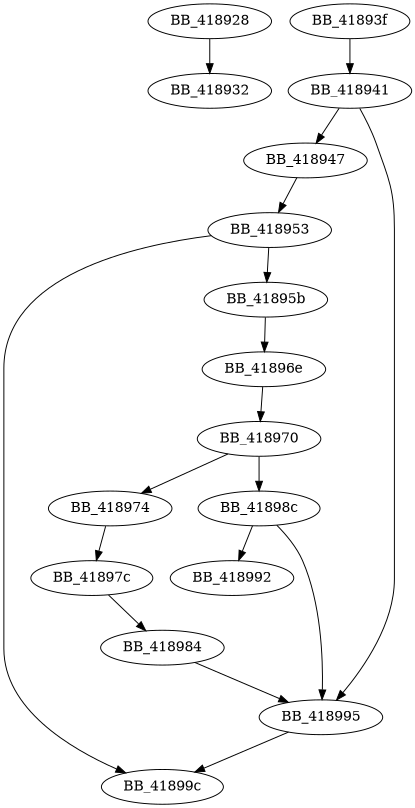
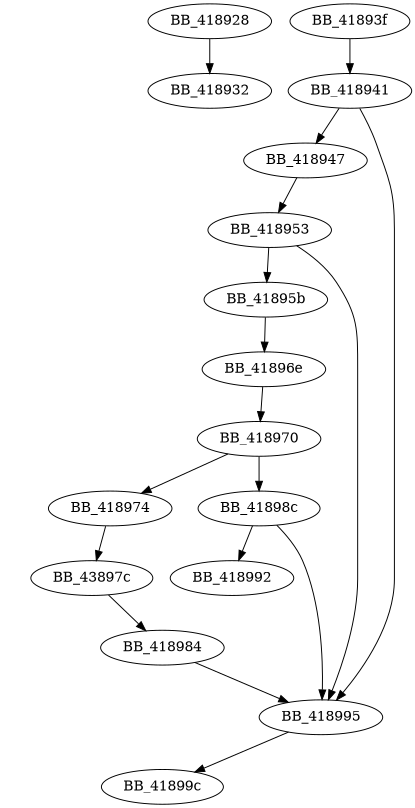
(4, 462) -> (358, 459)
(92, 578) -> (92, 578)
